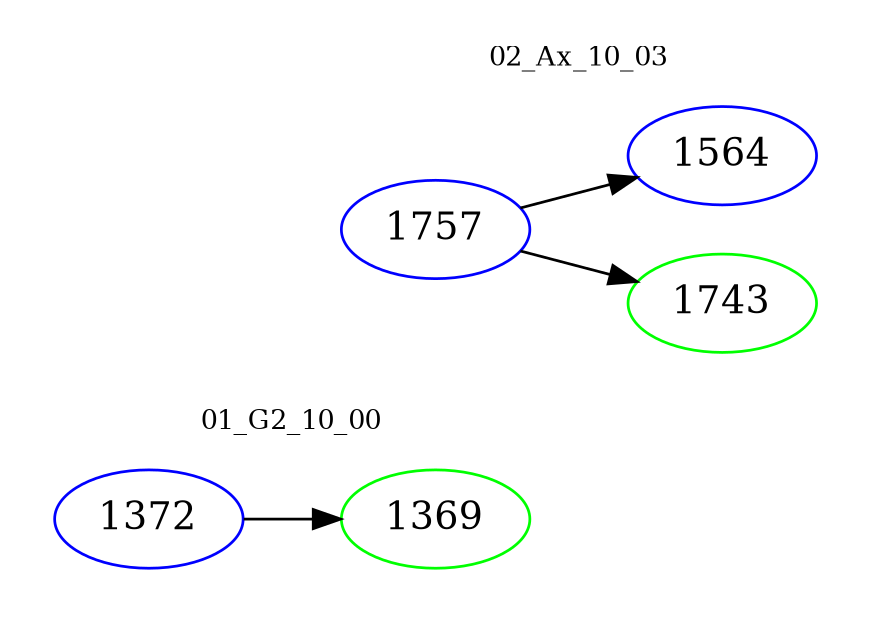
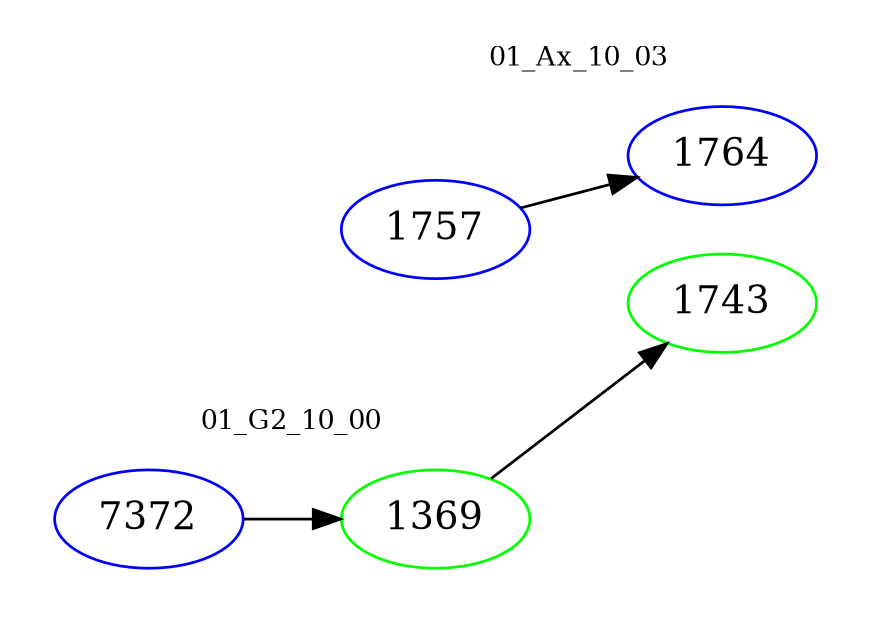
(579, 59) -> (579, 59)
(722, 156) -> (722, 156)
(565, 263) -> (572, 417)
(149, 519) -> (149, 519)
